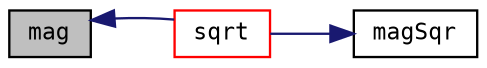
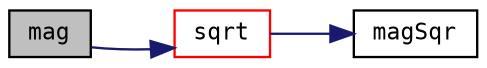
(145, 18) -> (121, 49)
